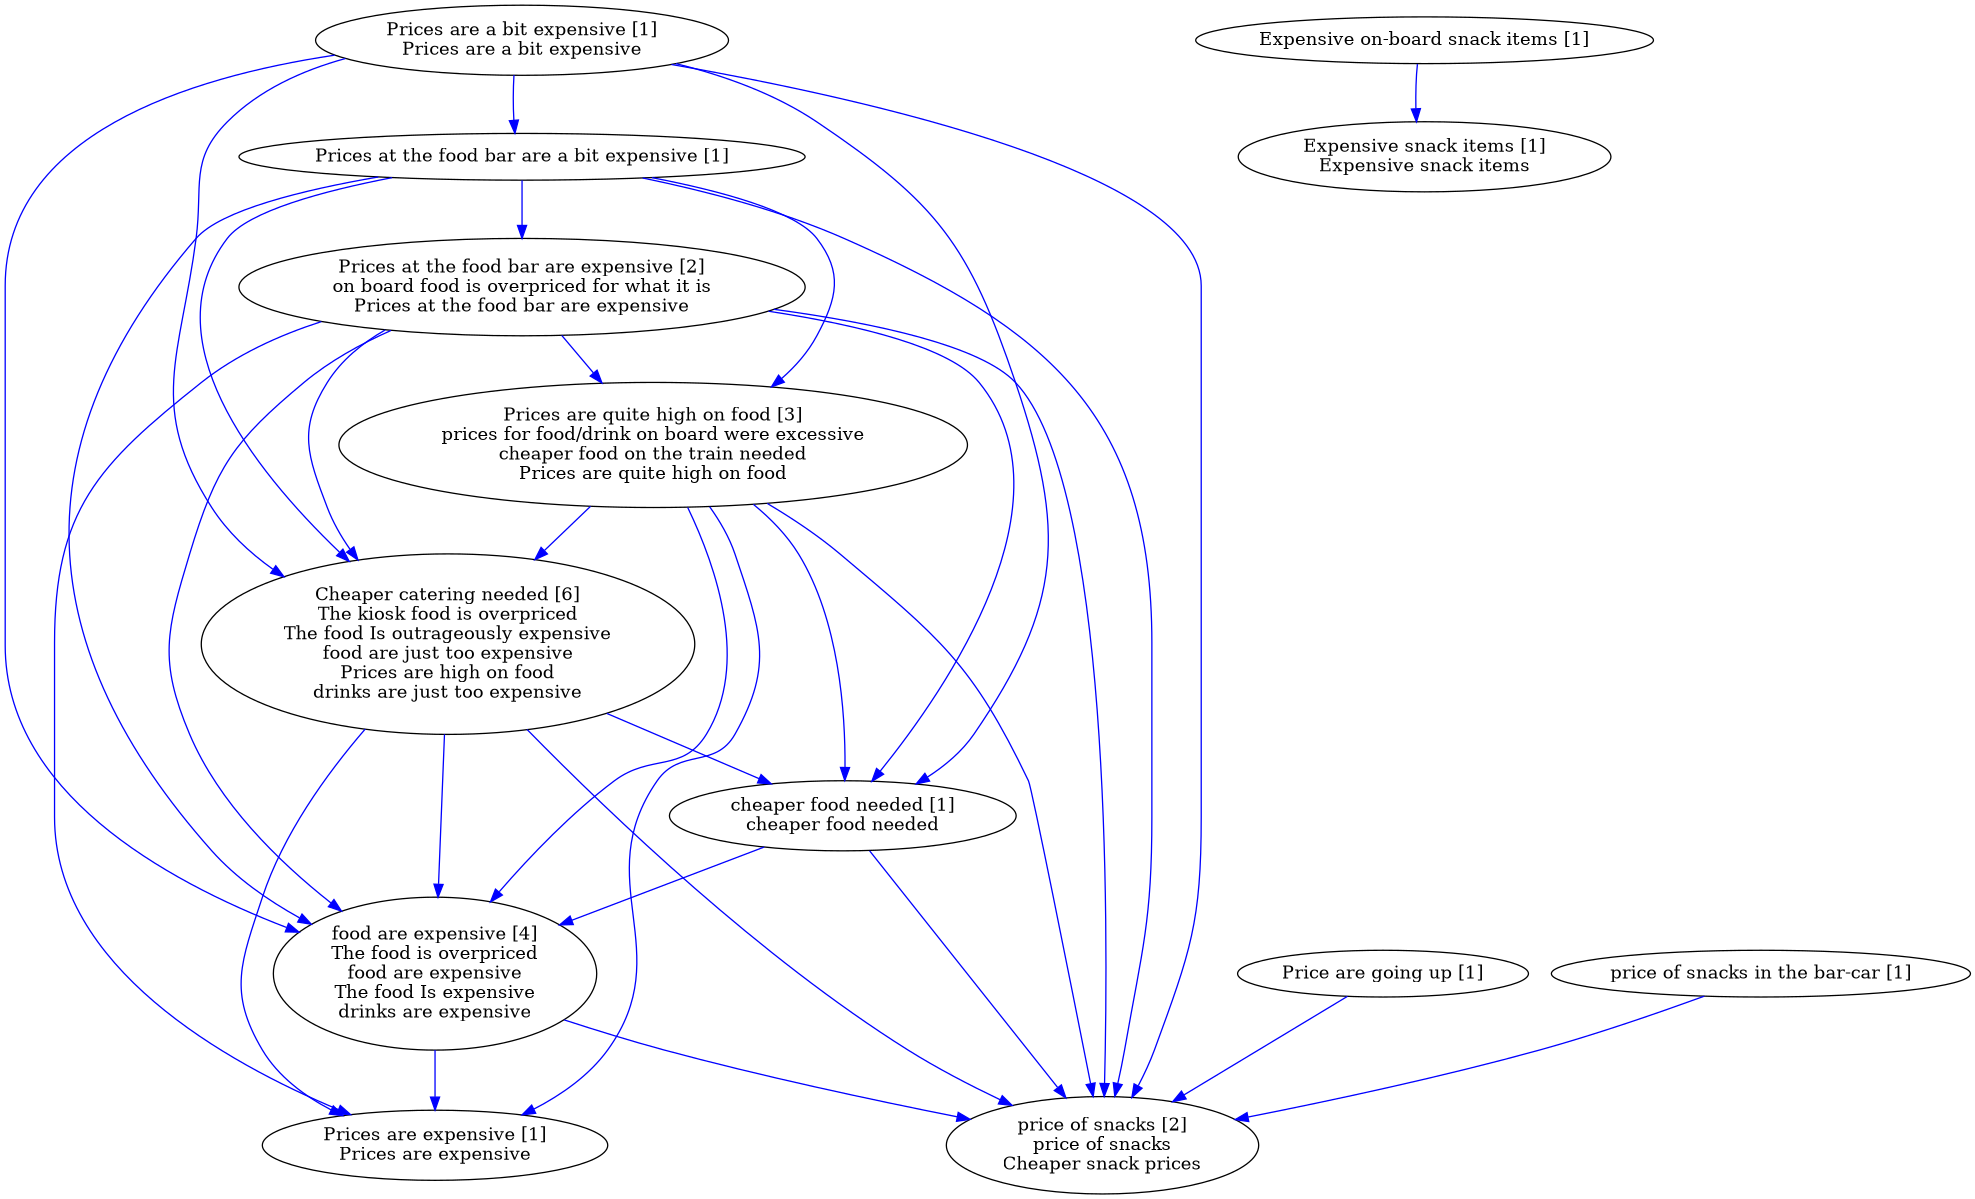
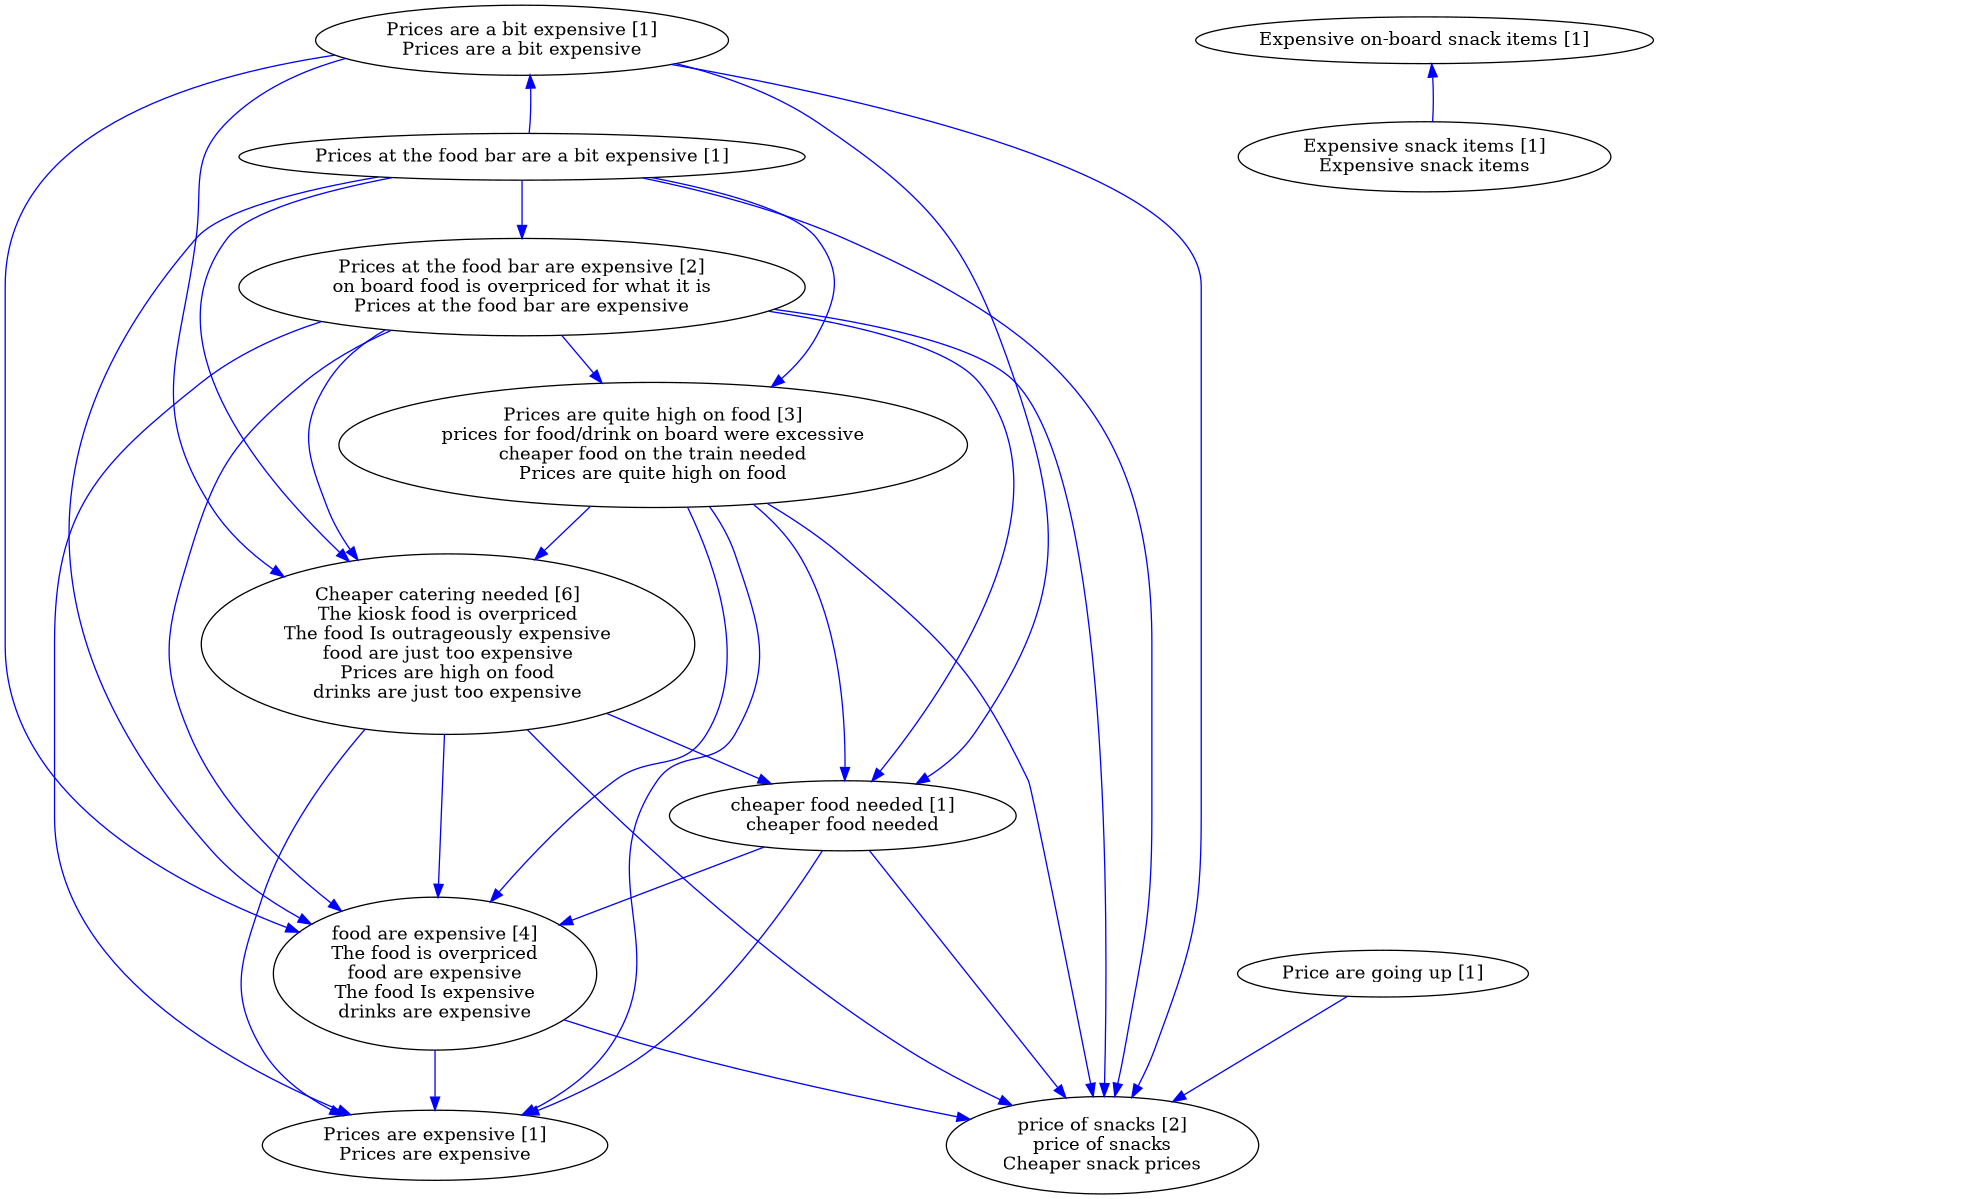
(1416, 86) -> (1433, 100)
(513, 98) -> (531, 111)
(1761, 974) -> none
none -> (702, 1005)
